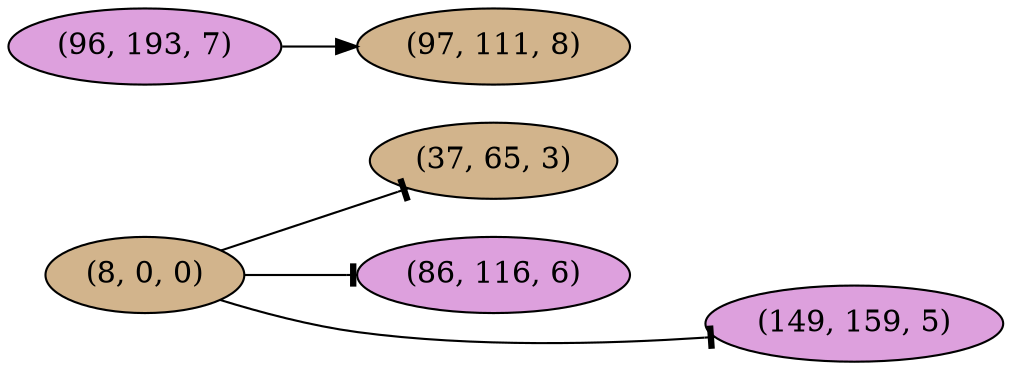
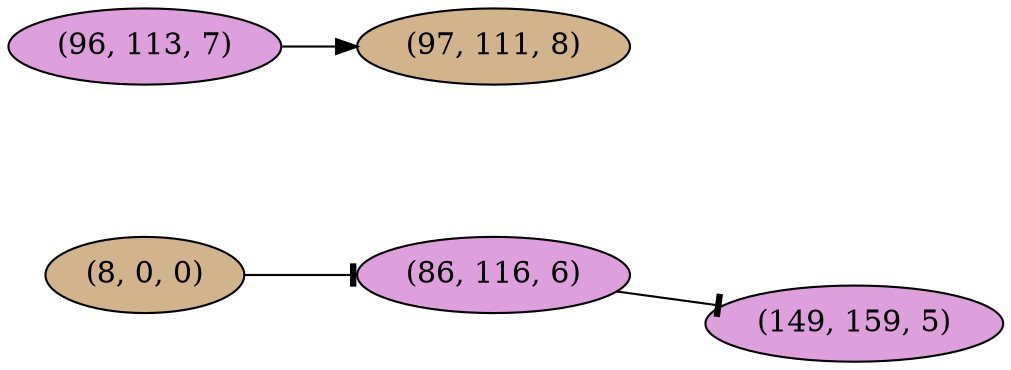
(145, 47) -> (145, 47)
(494, 161) -> none
(460, 341) -> (664, 298)
